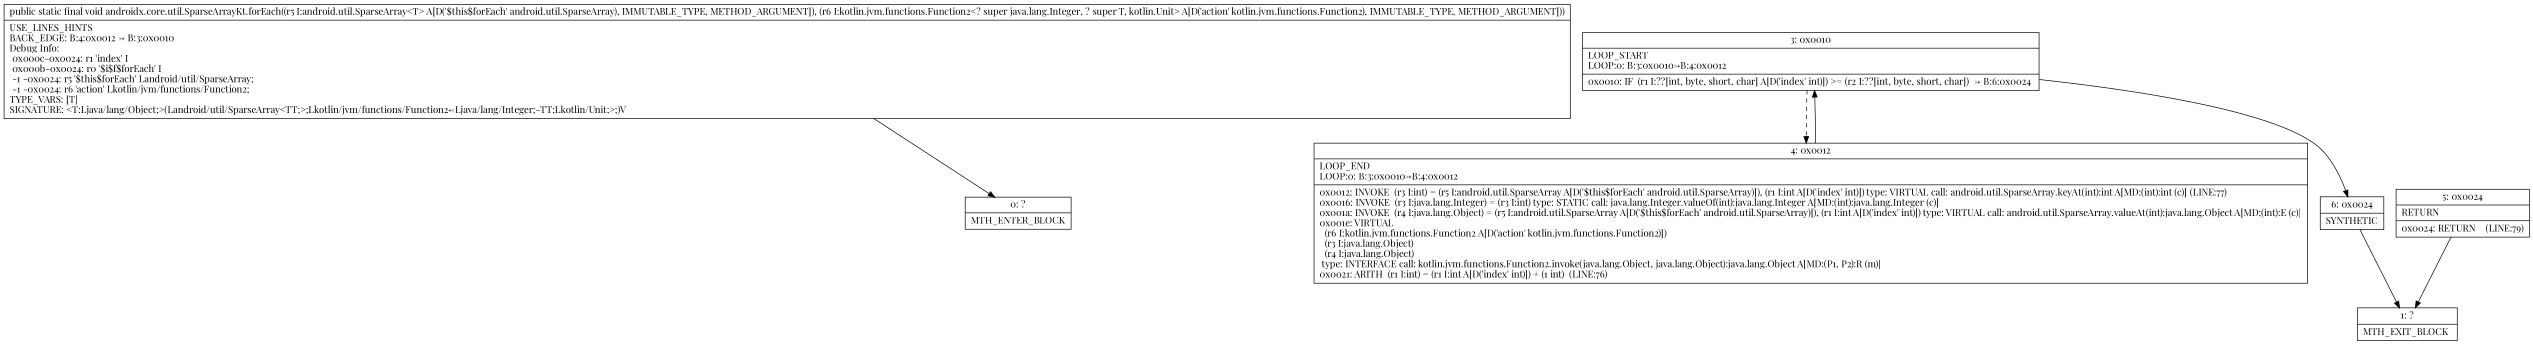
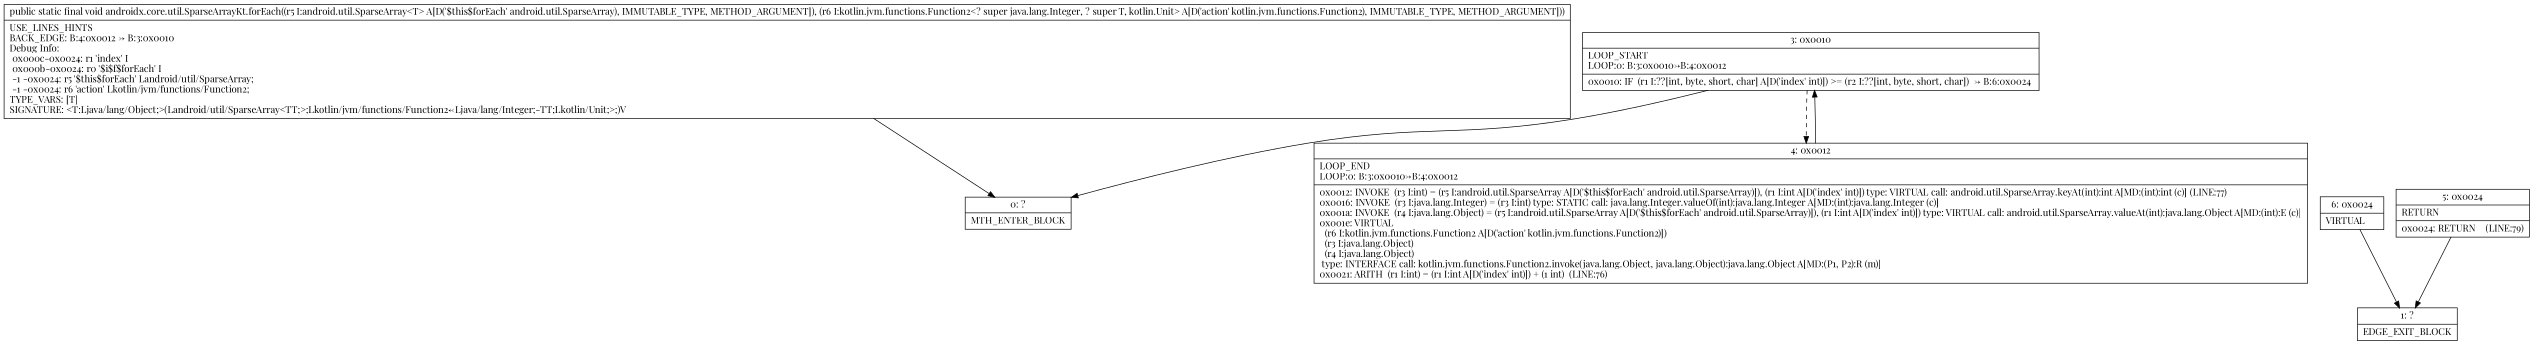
(2208, 106) -> (1392, 133)
(2352, 221) -> (2346, 221)
(2406, 332) -> (2407, 332)
